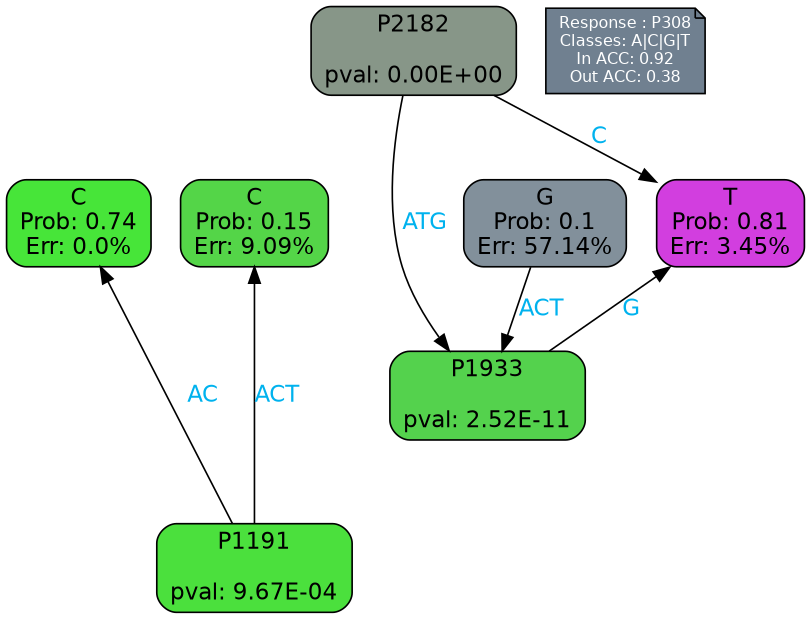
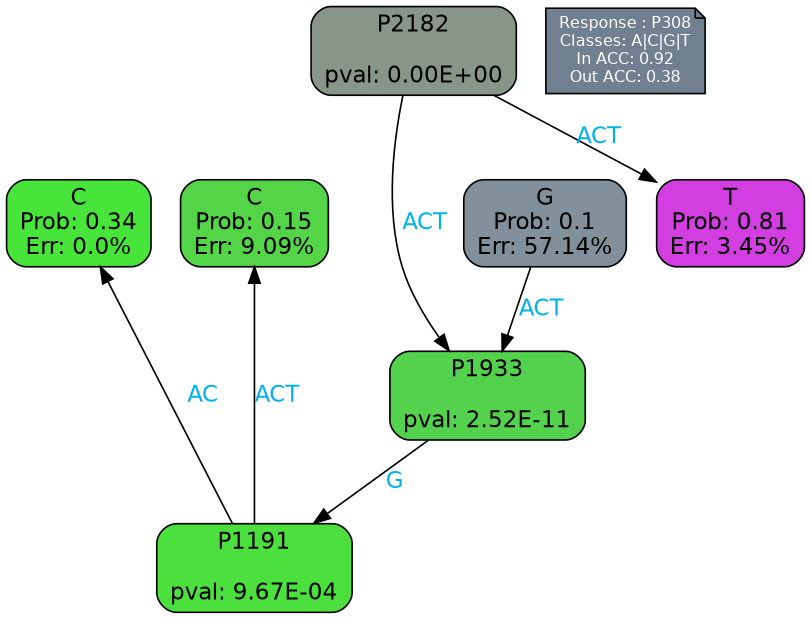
(599, 137) -> (599, 137)
(79, 223) -> (79, 223)
(425, 223) -> (425, 223)
(603, 314) -> (378, 477)
